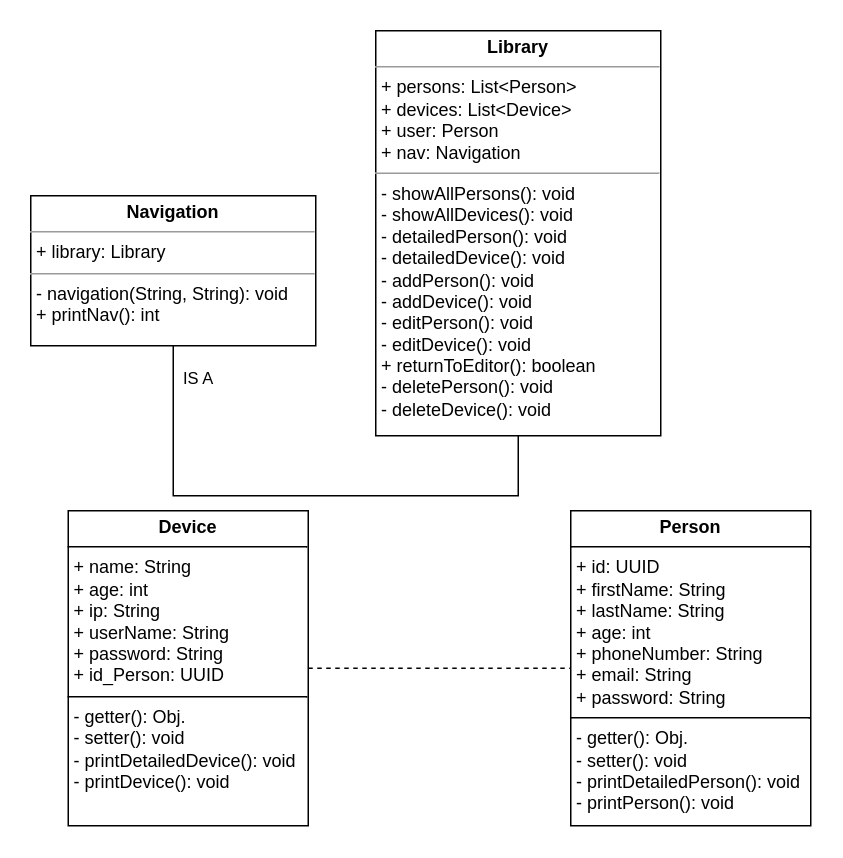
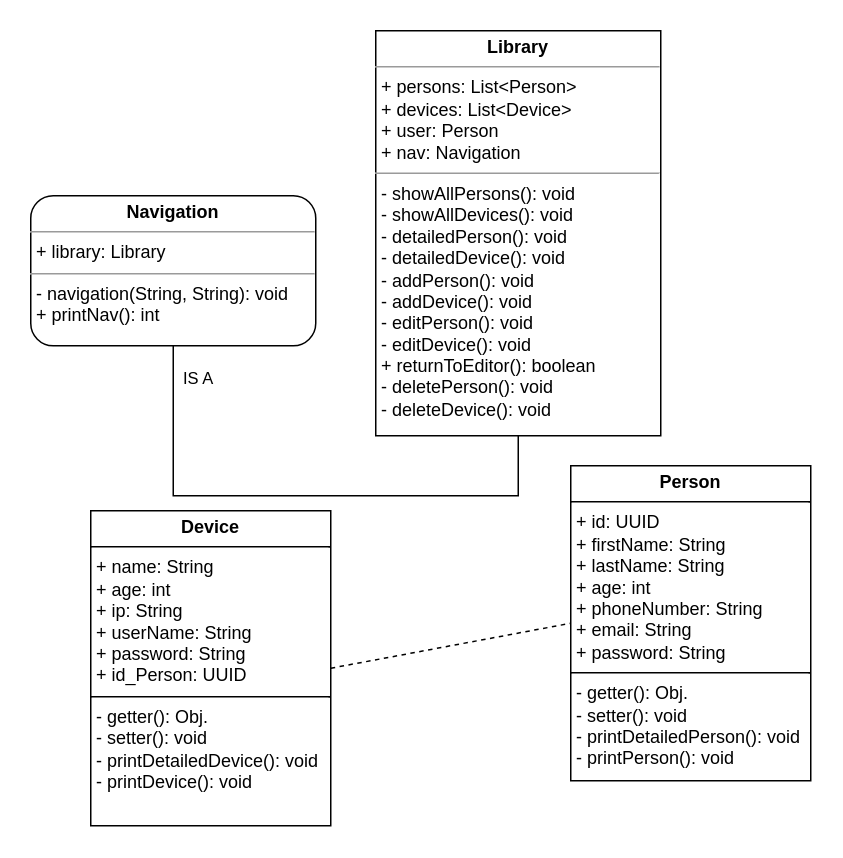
(173, 271) -> (173, 271)
(188, 668) -> (211, 668)
(691, 668) -> (691, 623)
